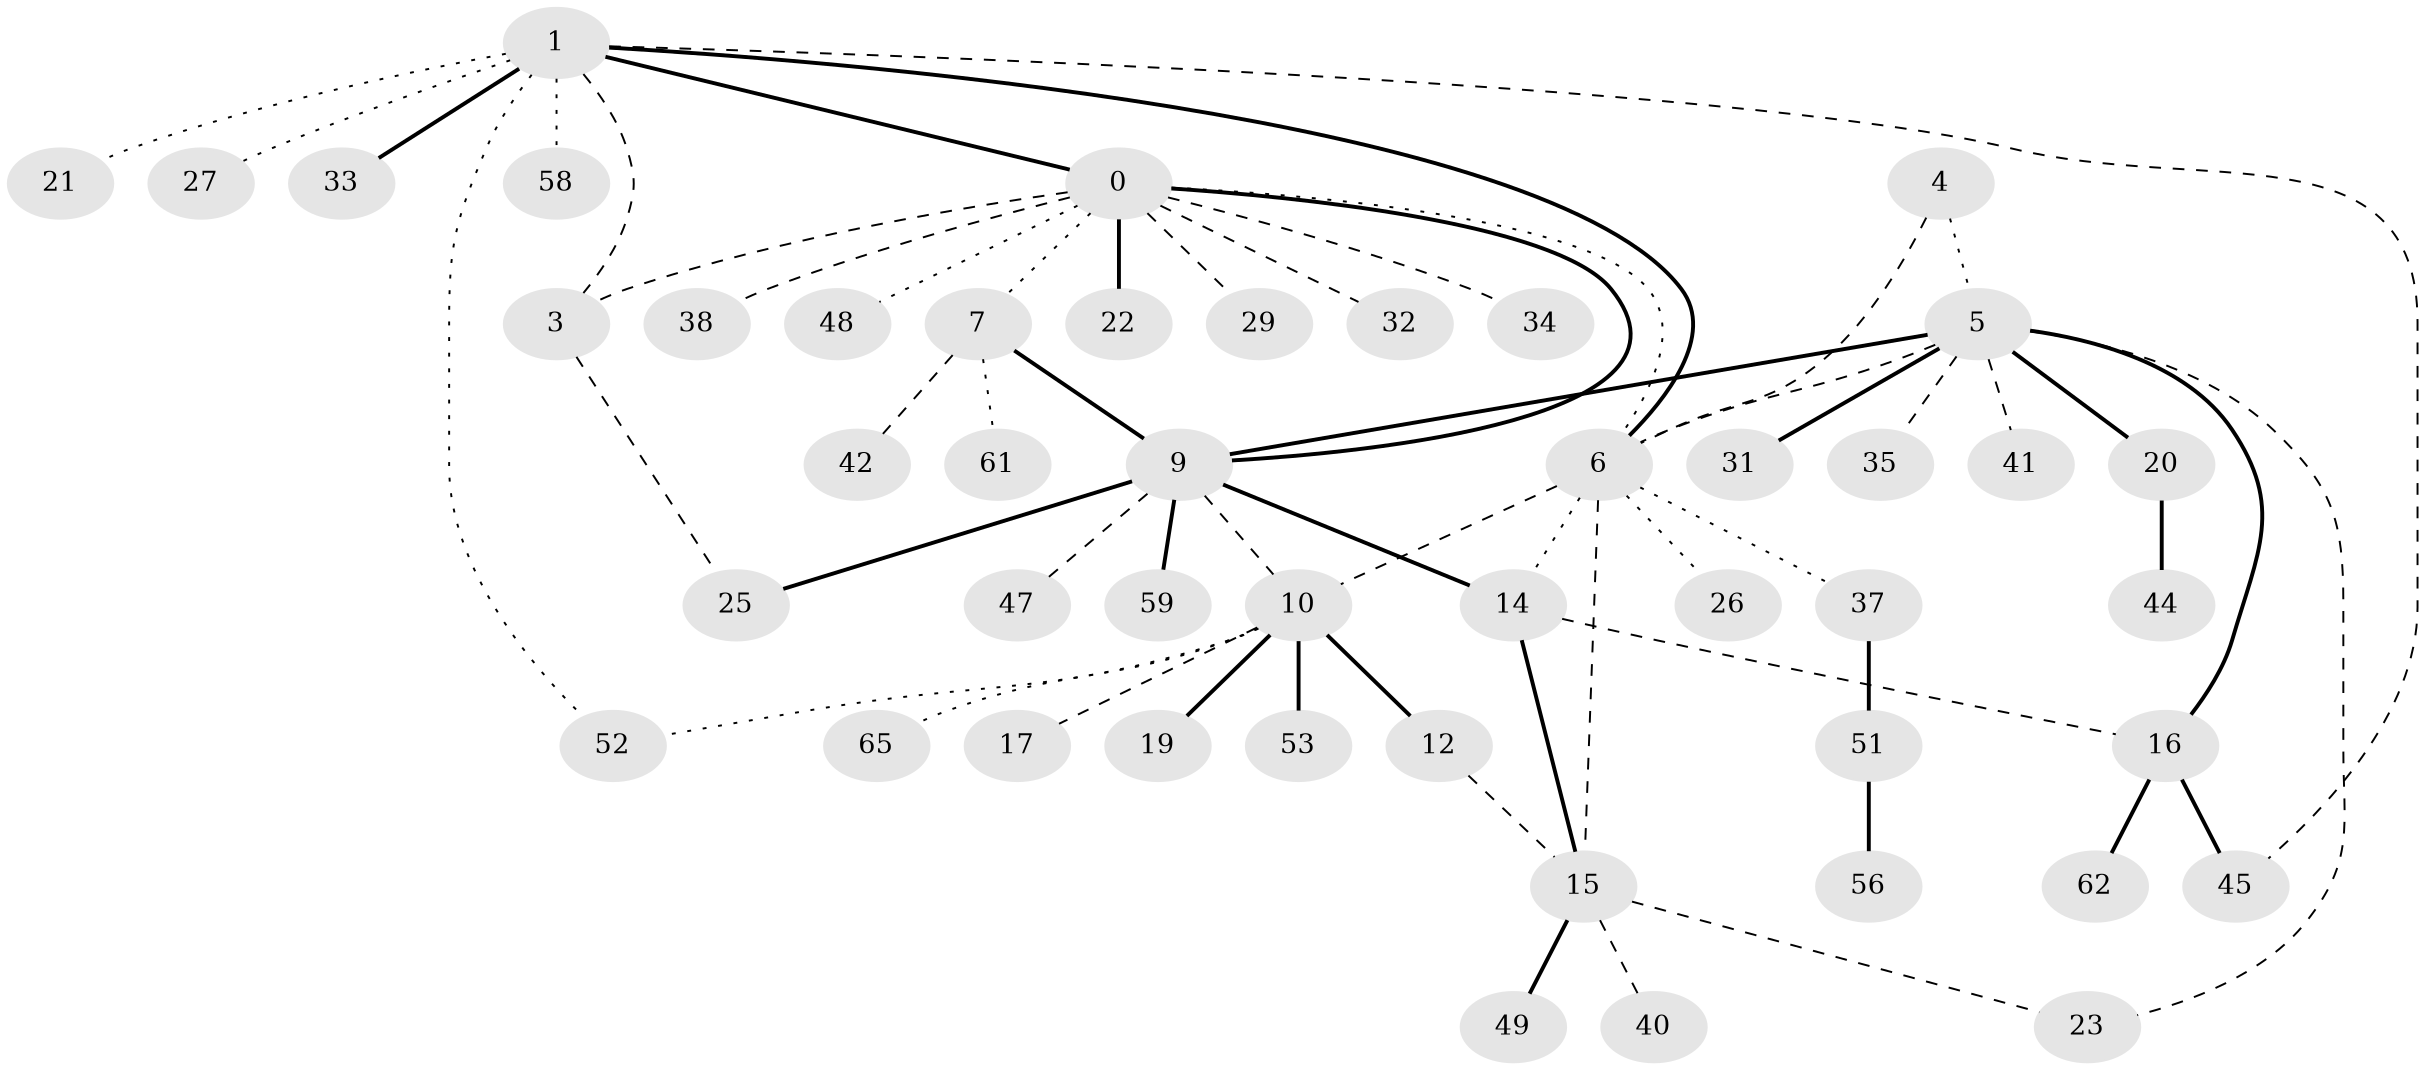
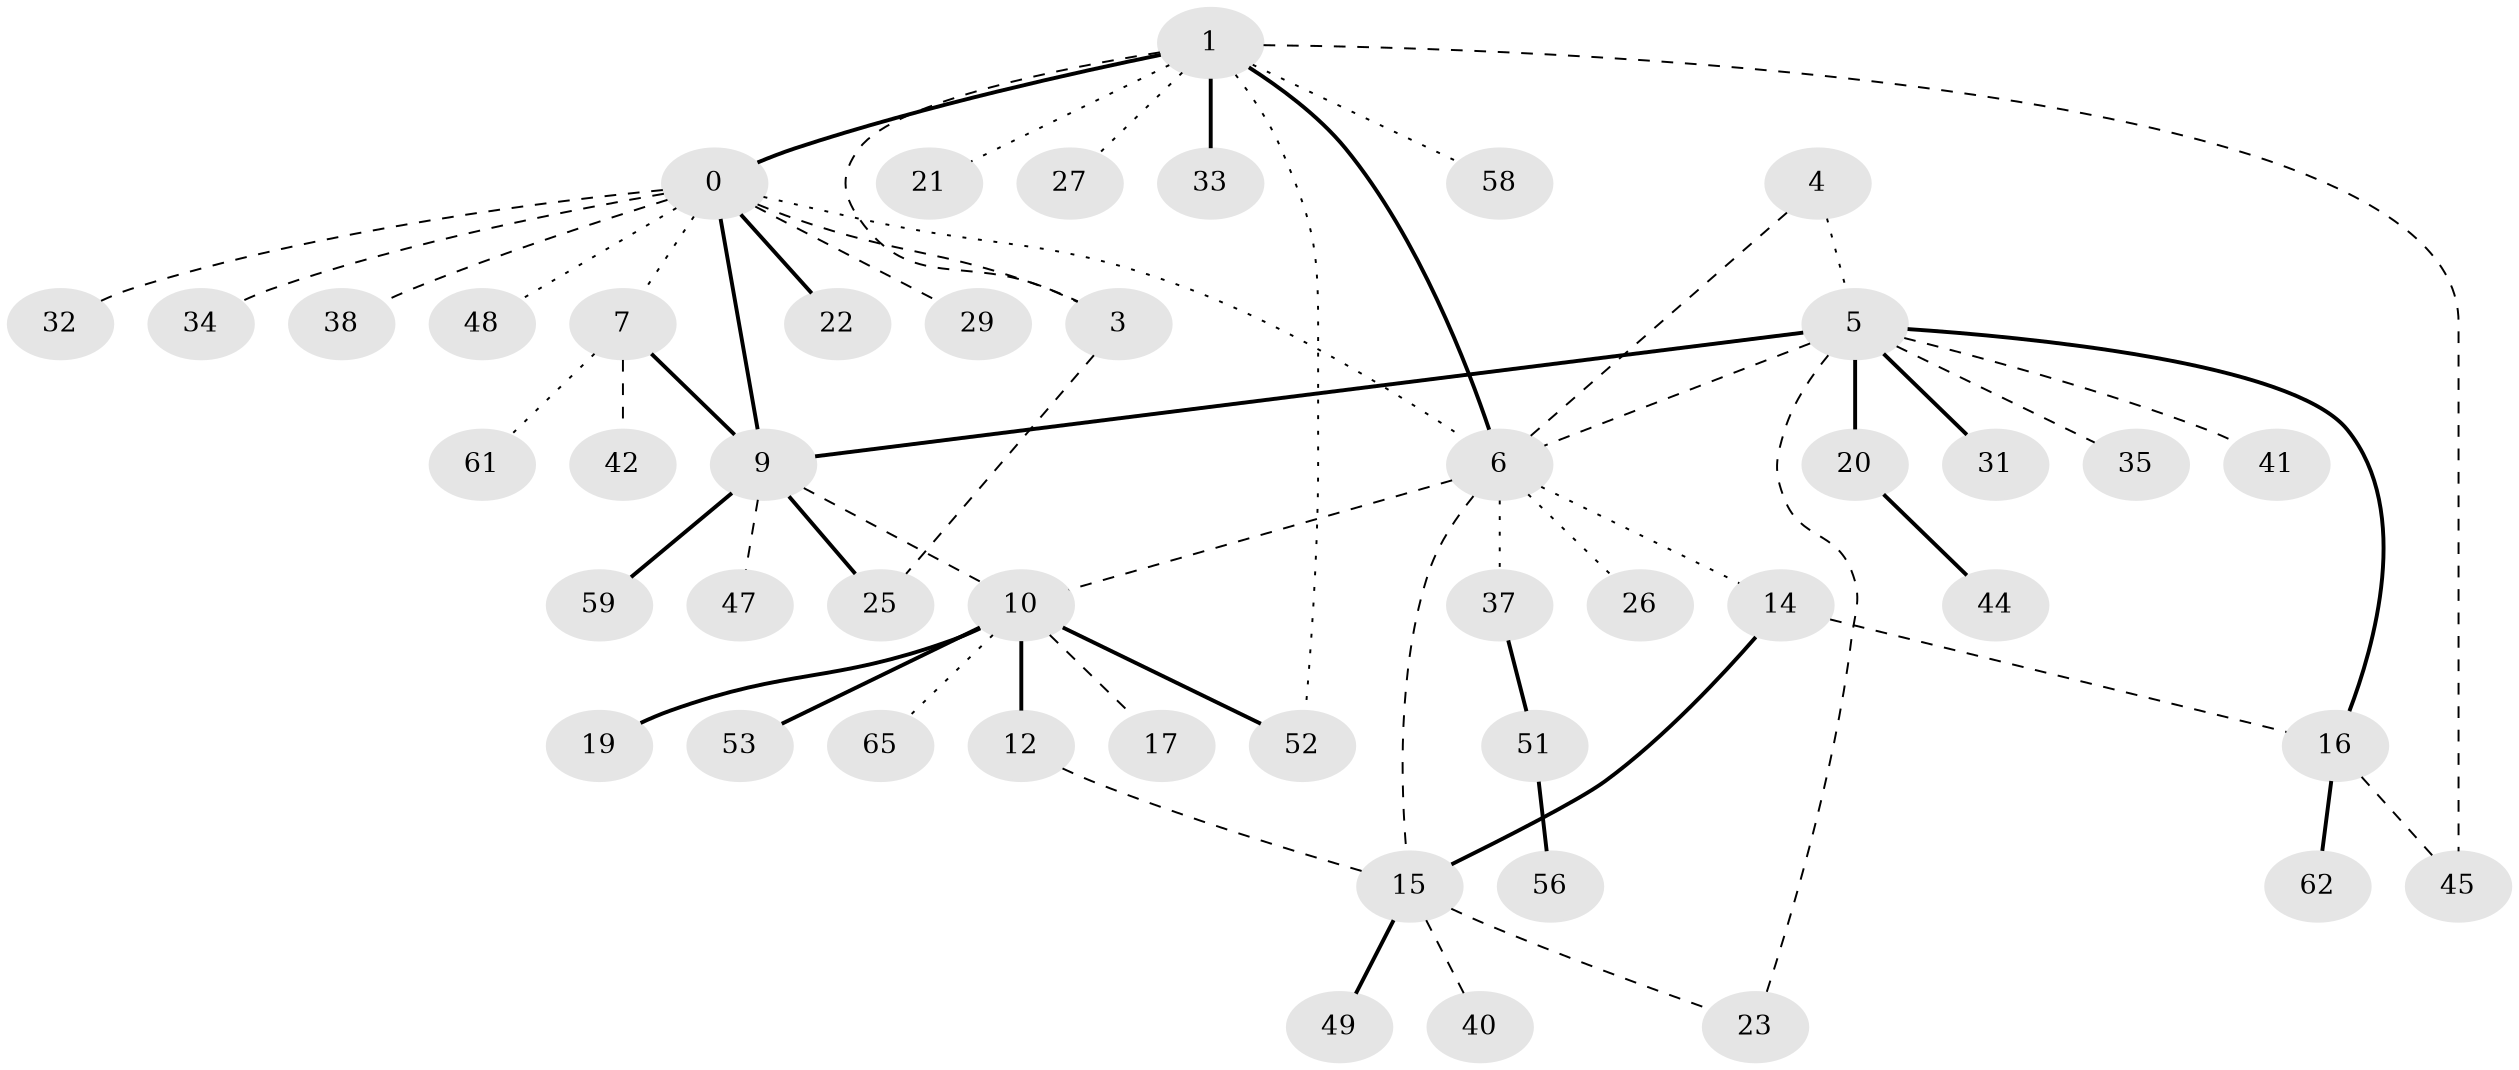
(1346, 535) -> none
(963, 691) -> (1162, 676)
(2201, 816) -> (2397, 816)
